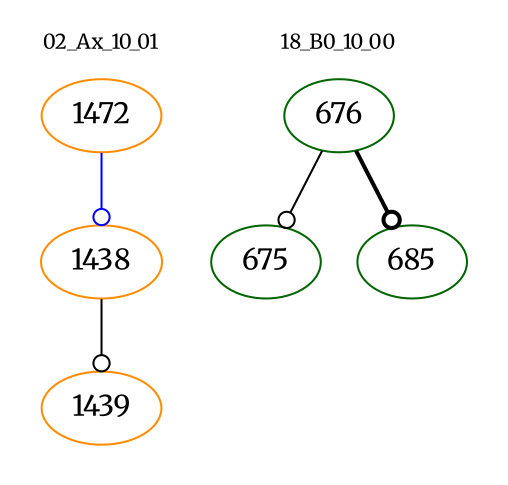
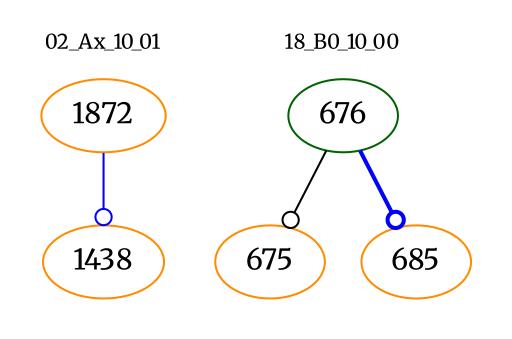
(102, 116) -> (104, 116)
(372, 182) -> (376, 182)
(266, 262) -> (270, 262)
(412, 262) -> (416, 262)
(102, 408) -> none
